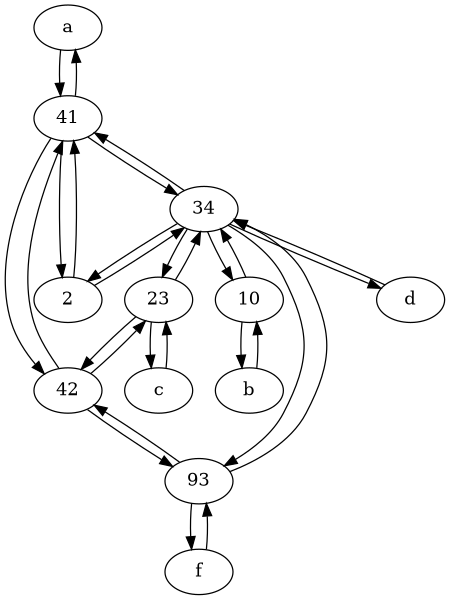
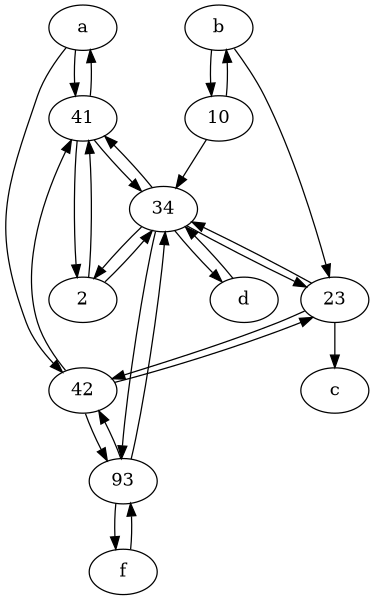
(8, 251) -> (7, 205)
(216, 251) -> none
(167, 351) -> (289, 153)
